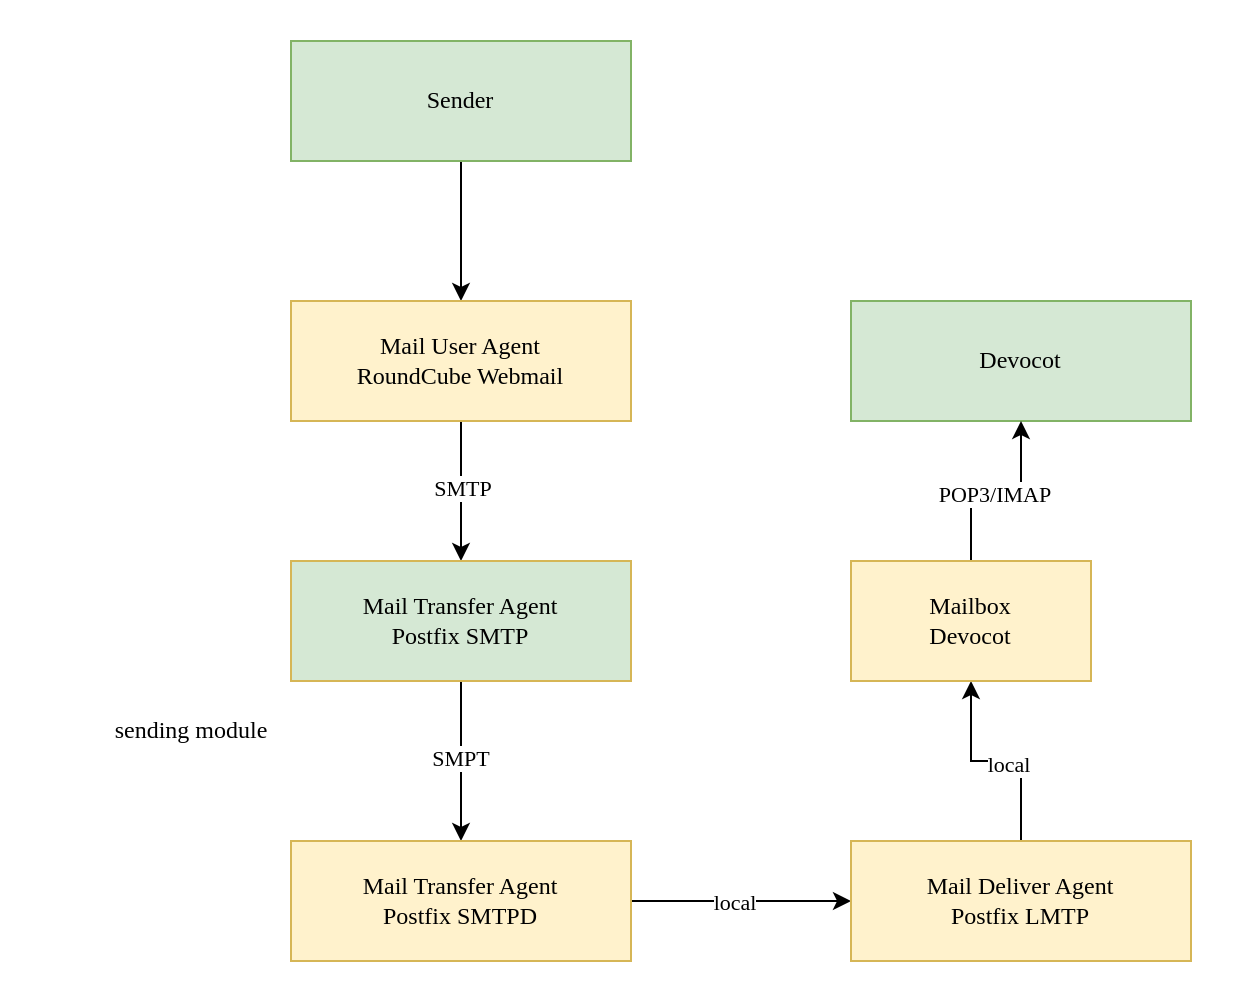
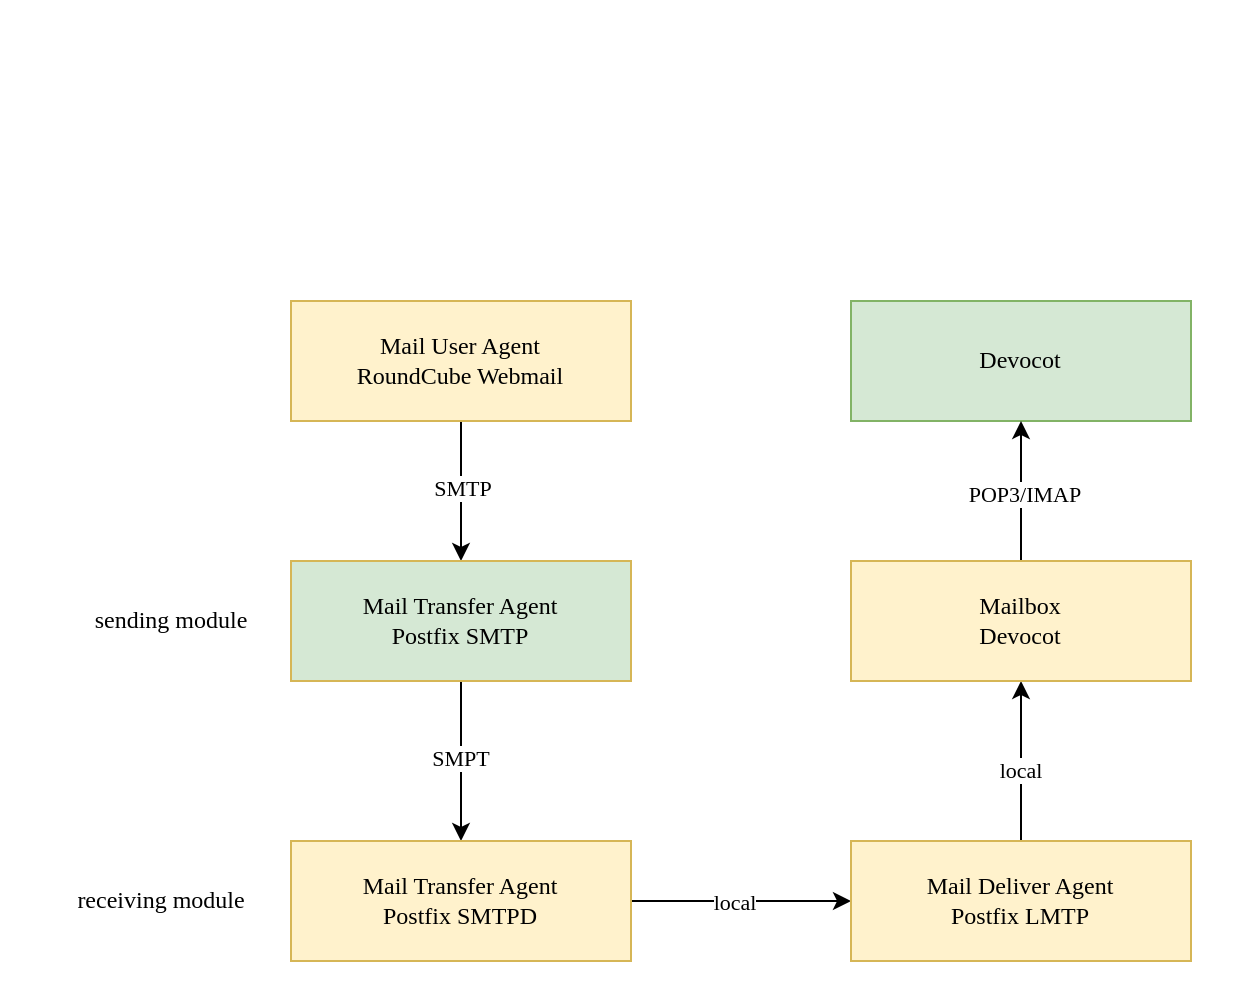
(461, 101) -> none
(461, 224) -> none
(971, 621) -> (1021, 621)
(191, 731) -> (171, 621)
none -> (161, 901)
